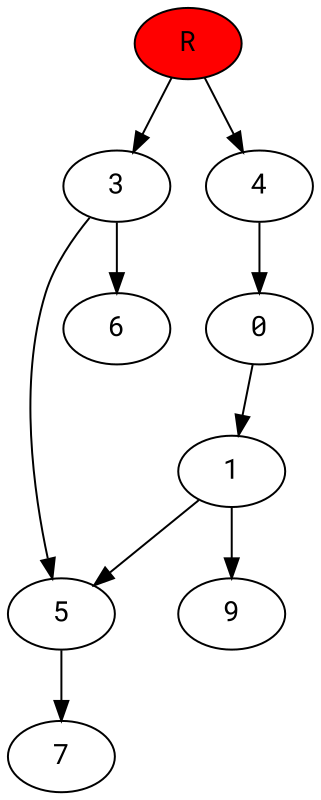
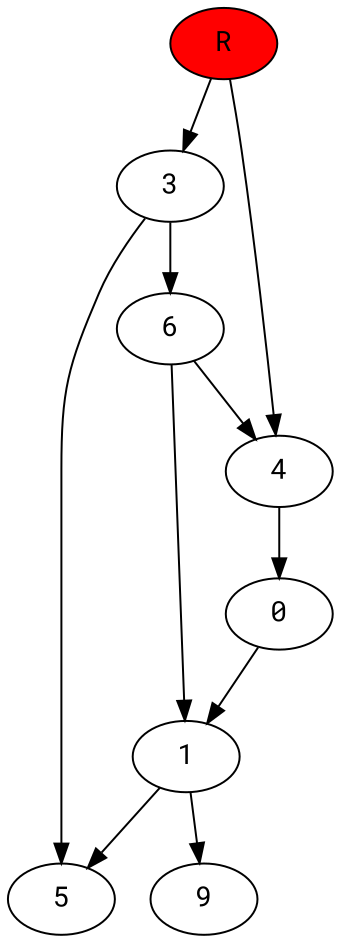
none -> (219, 392)
none -> (178, 533)
(61, 757) -> none
